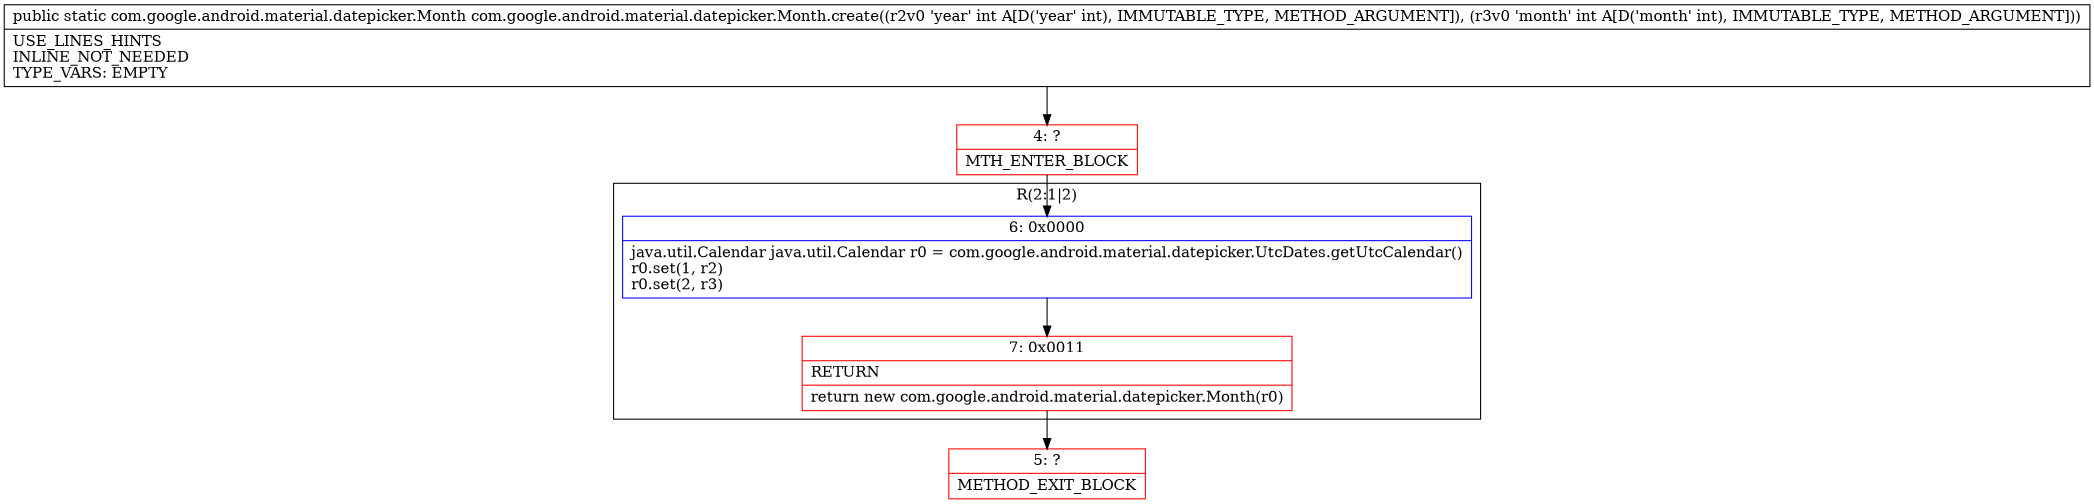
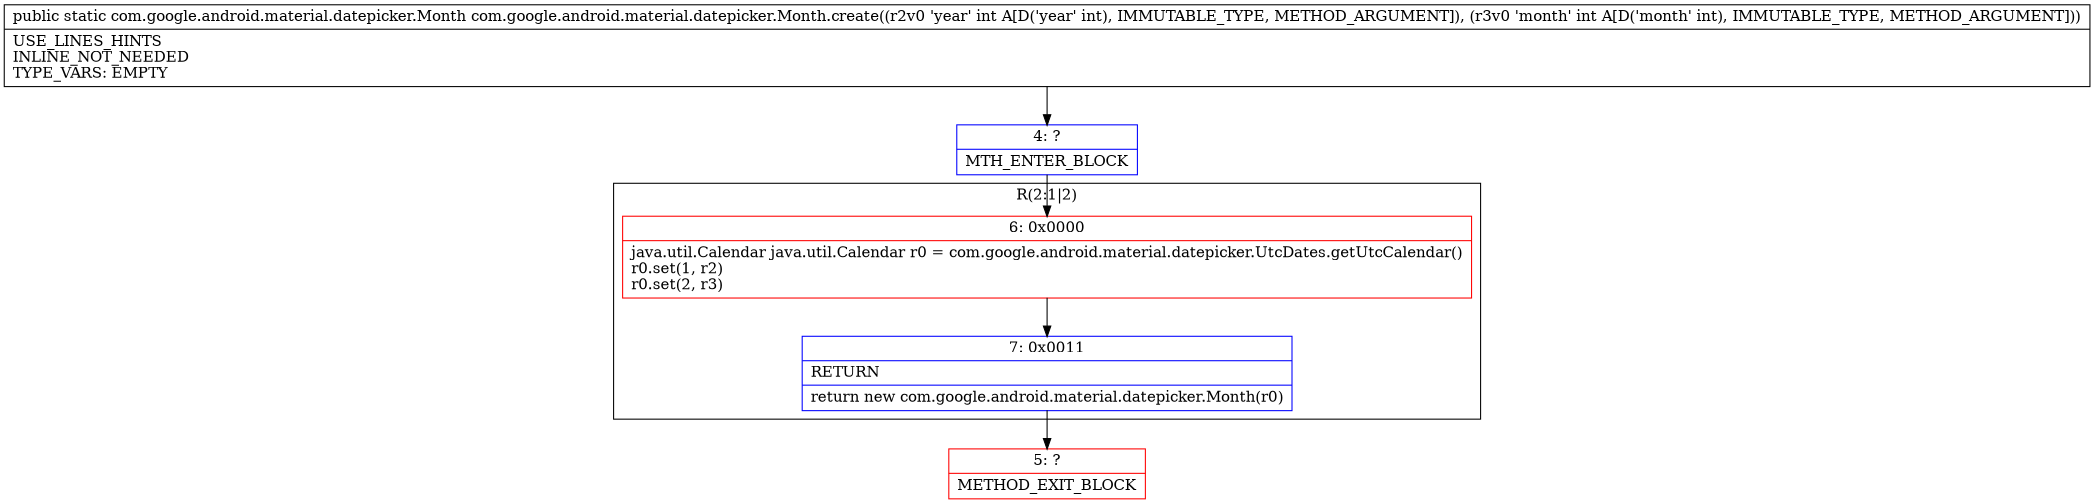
(1047, 150) -> (1047, 150)
(1047, 257) -> (1047, 257)
(1047, 373) -> (1047, 373)
